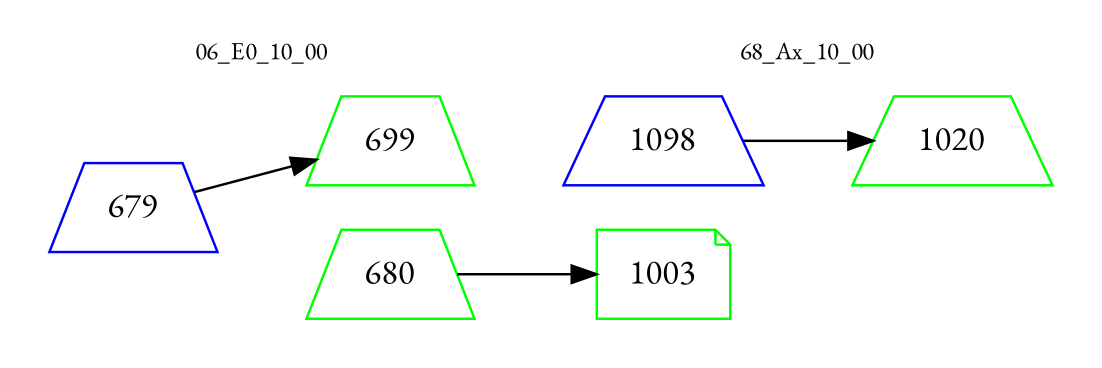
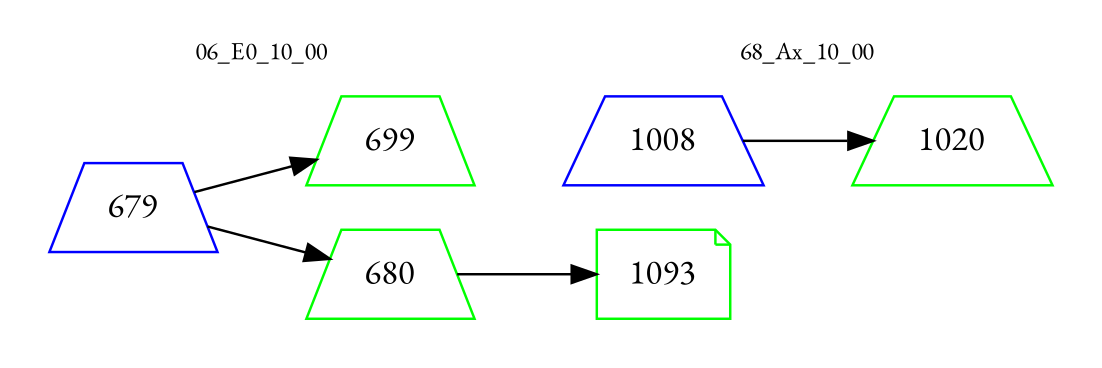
(664, 141) -> (664, 141)
none -> (256, 239)
(664, 274) -> (664, 274)
